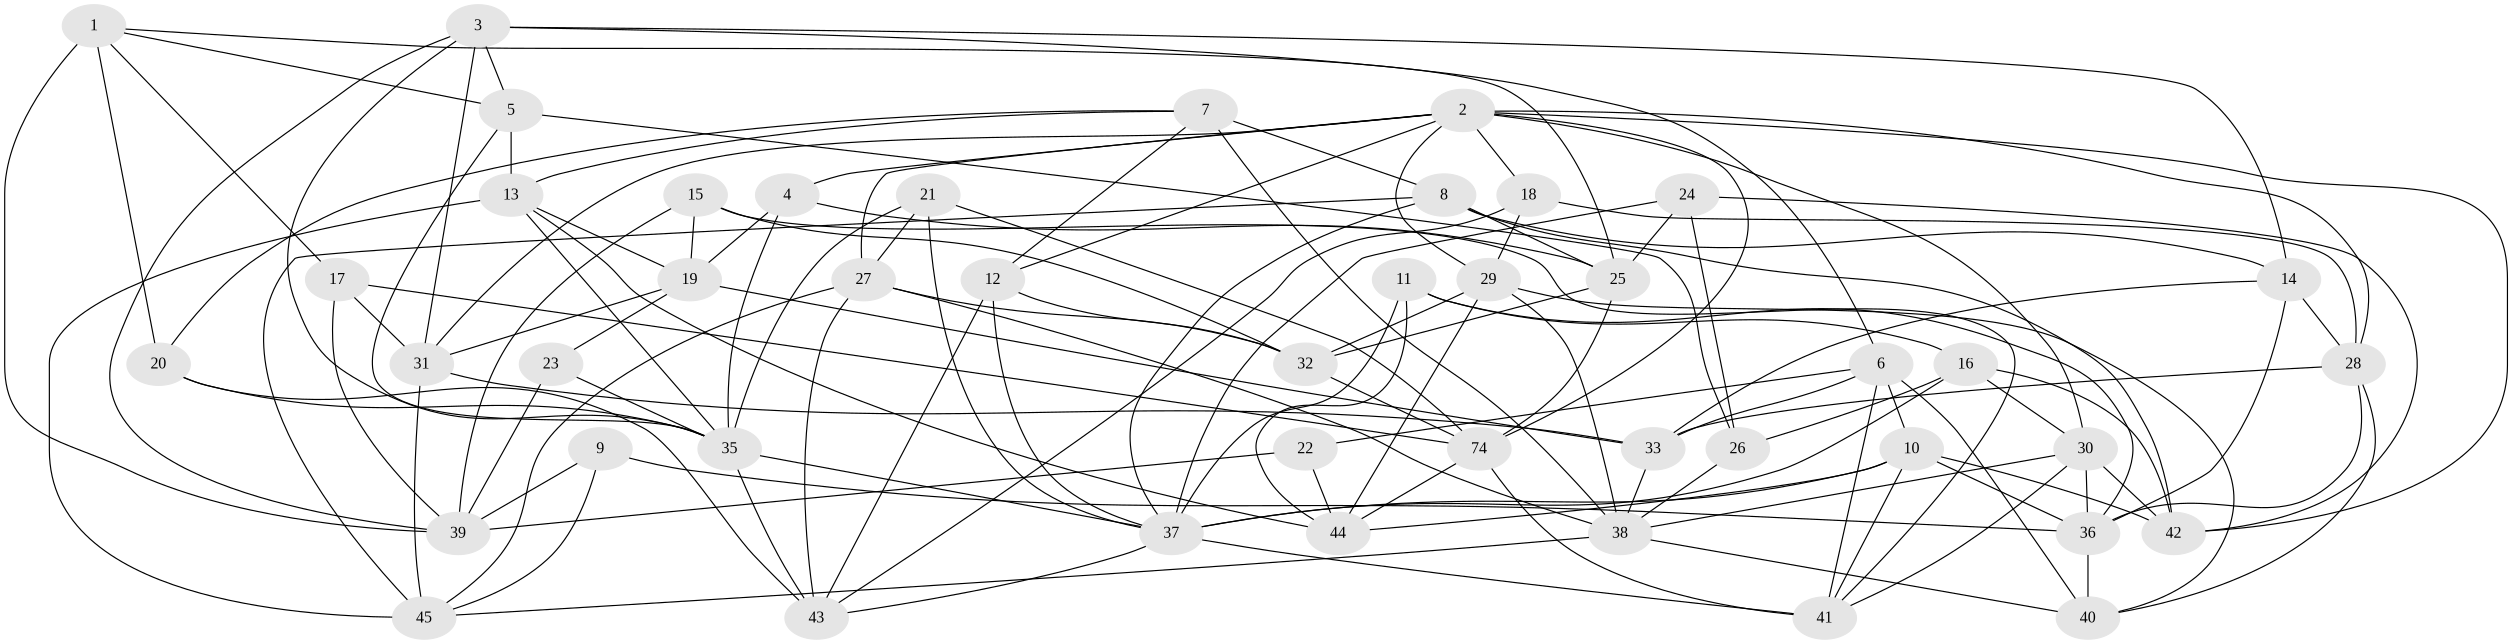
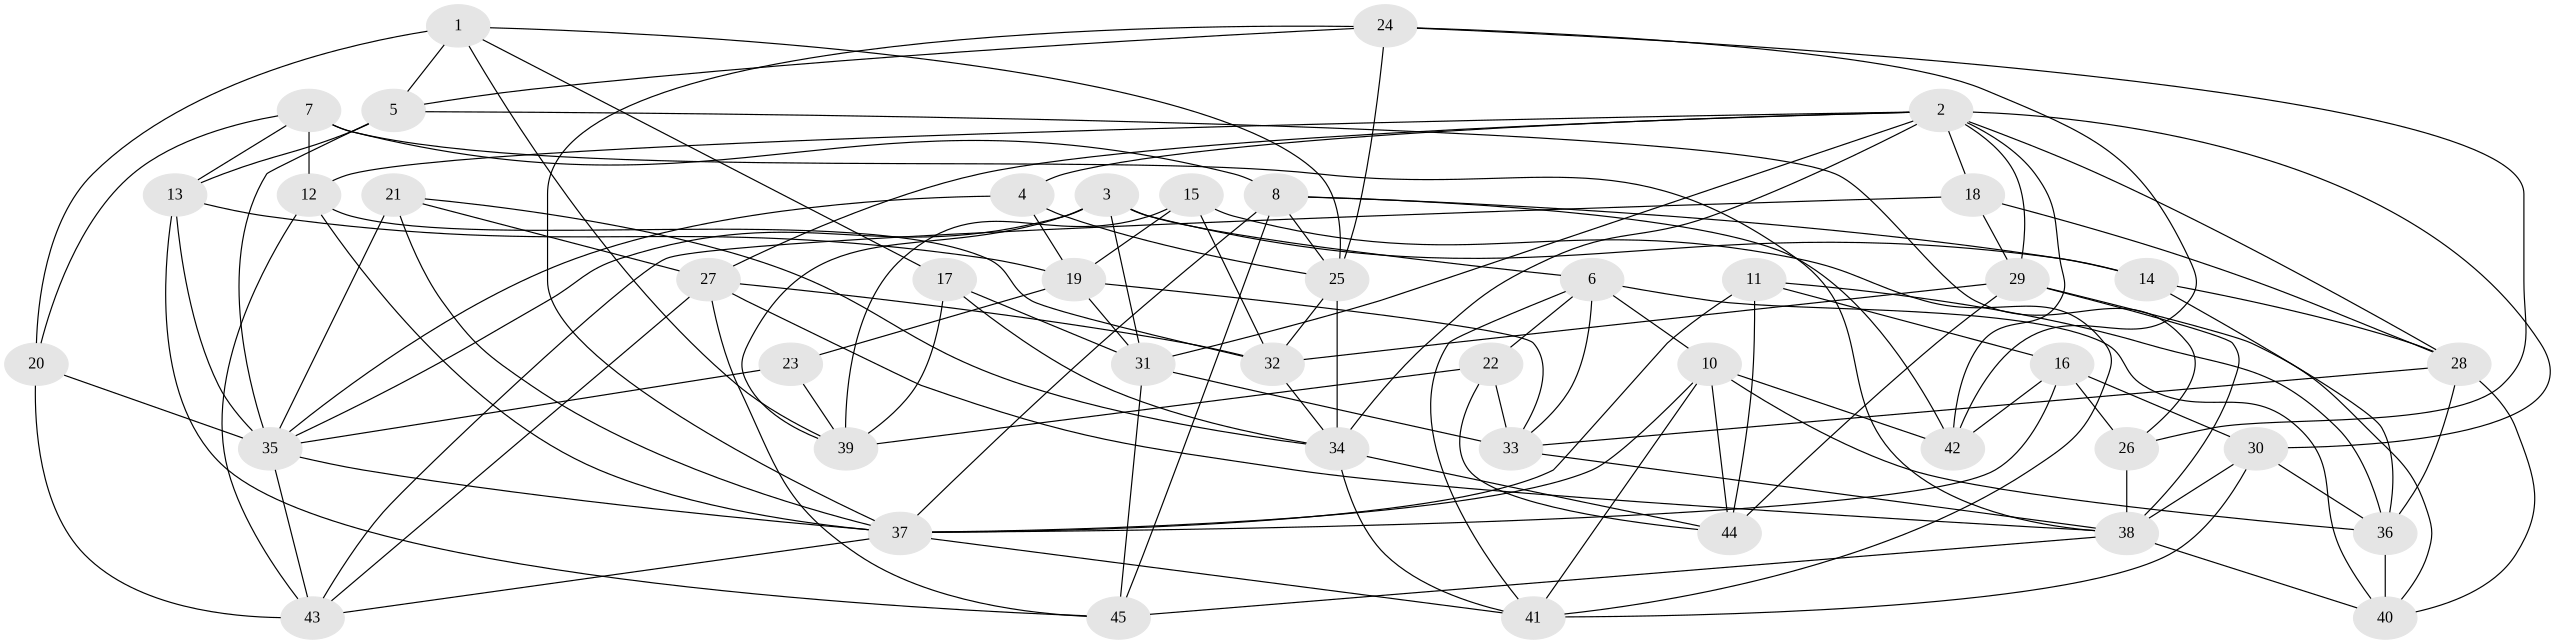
(495, 68) -> (958, 52)
(1968, 310) -> (1501, 406)
(860, 400) -> none
(600, 449) -> none
(1479, 449) -> (1337, 449)
(2130, 491) -> none
